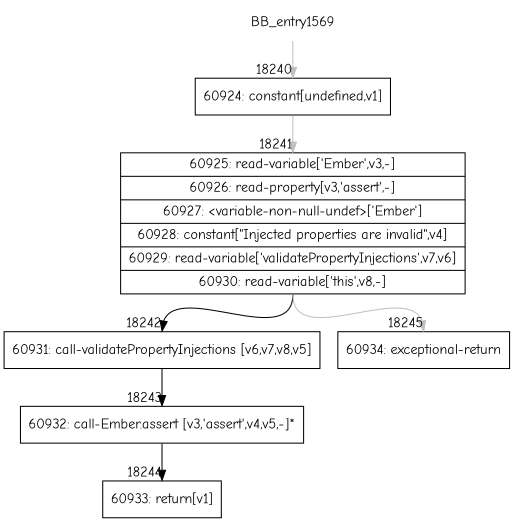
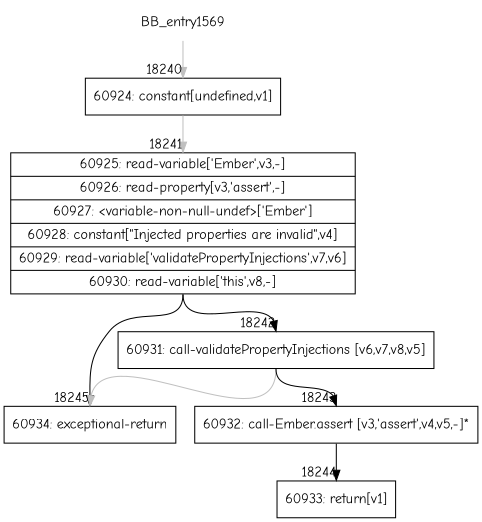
(353, 314) -> (117, 324)
none -> (188, 389)
